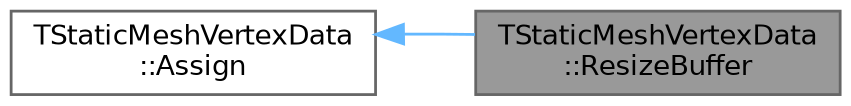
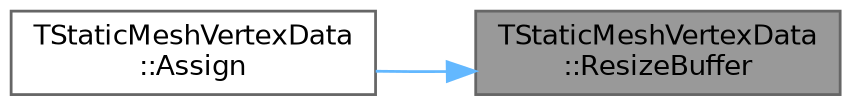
(440, 34) -> (411, 72)
